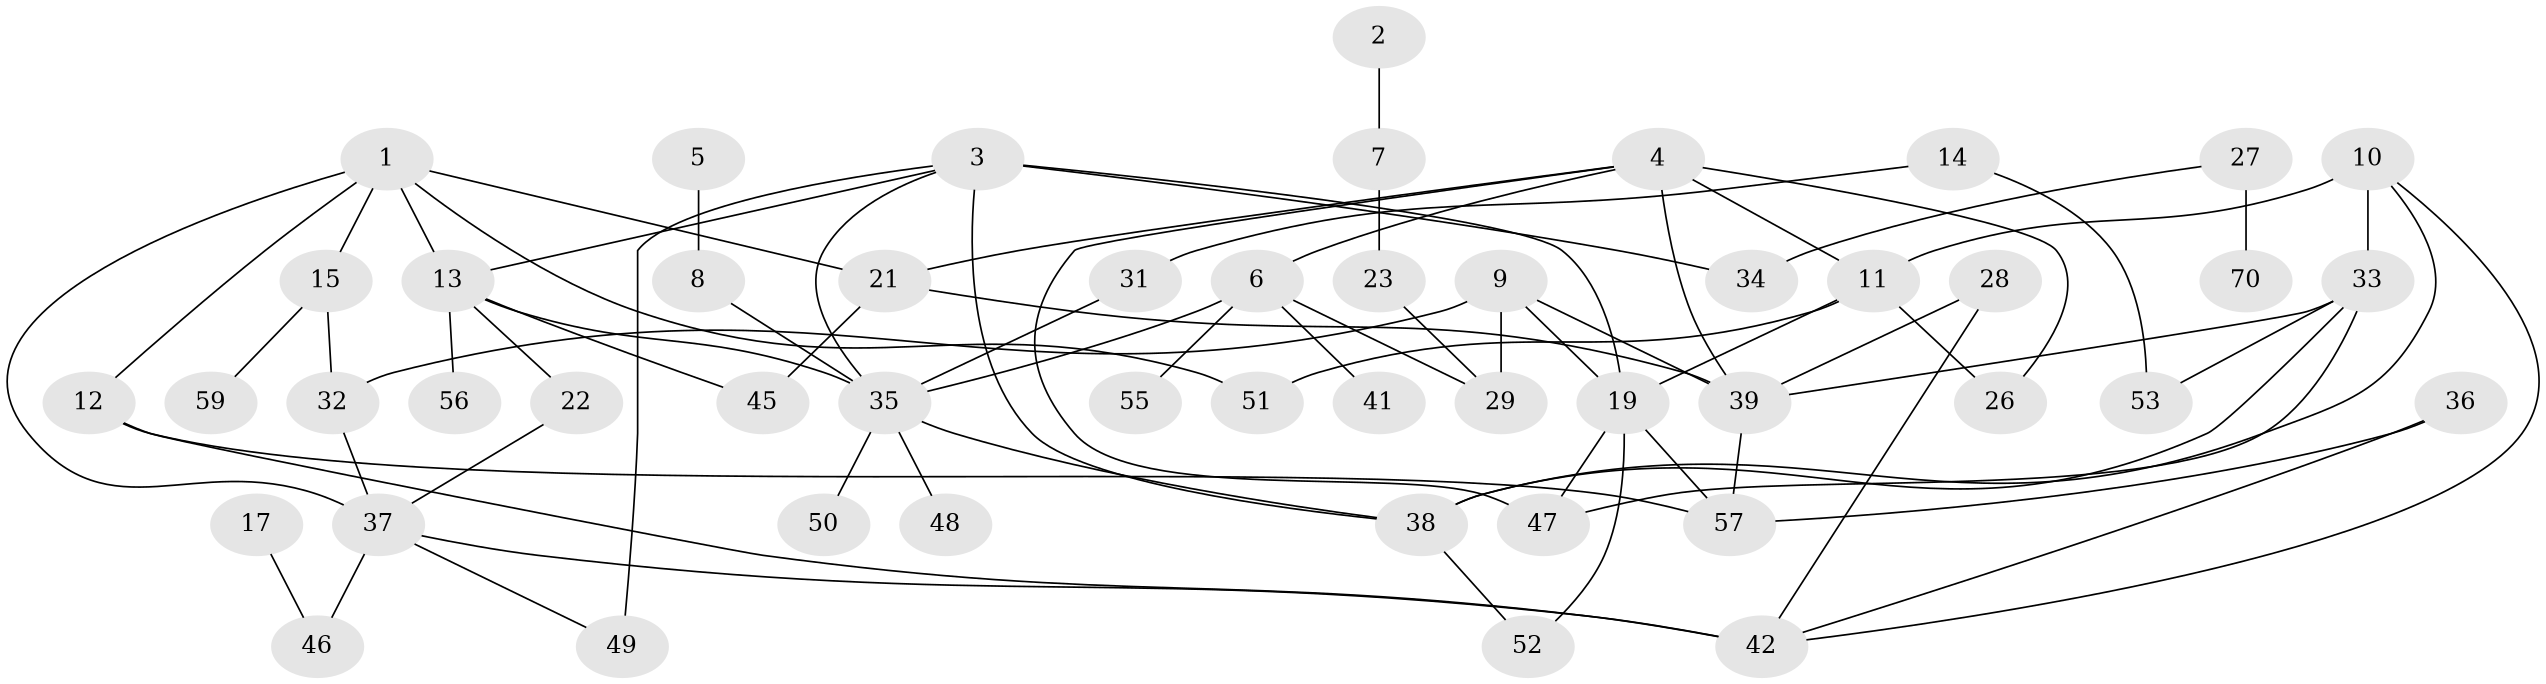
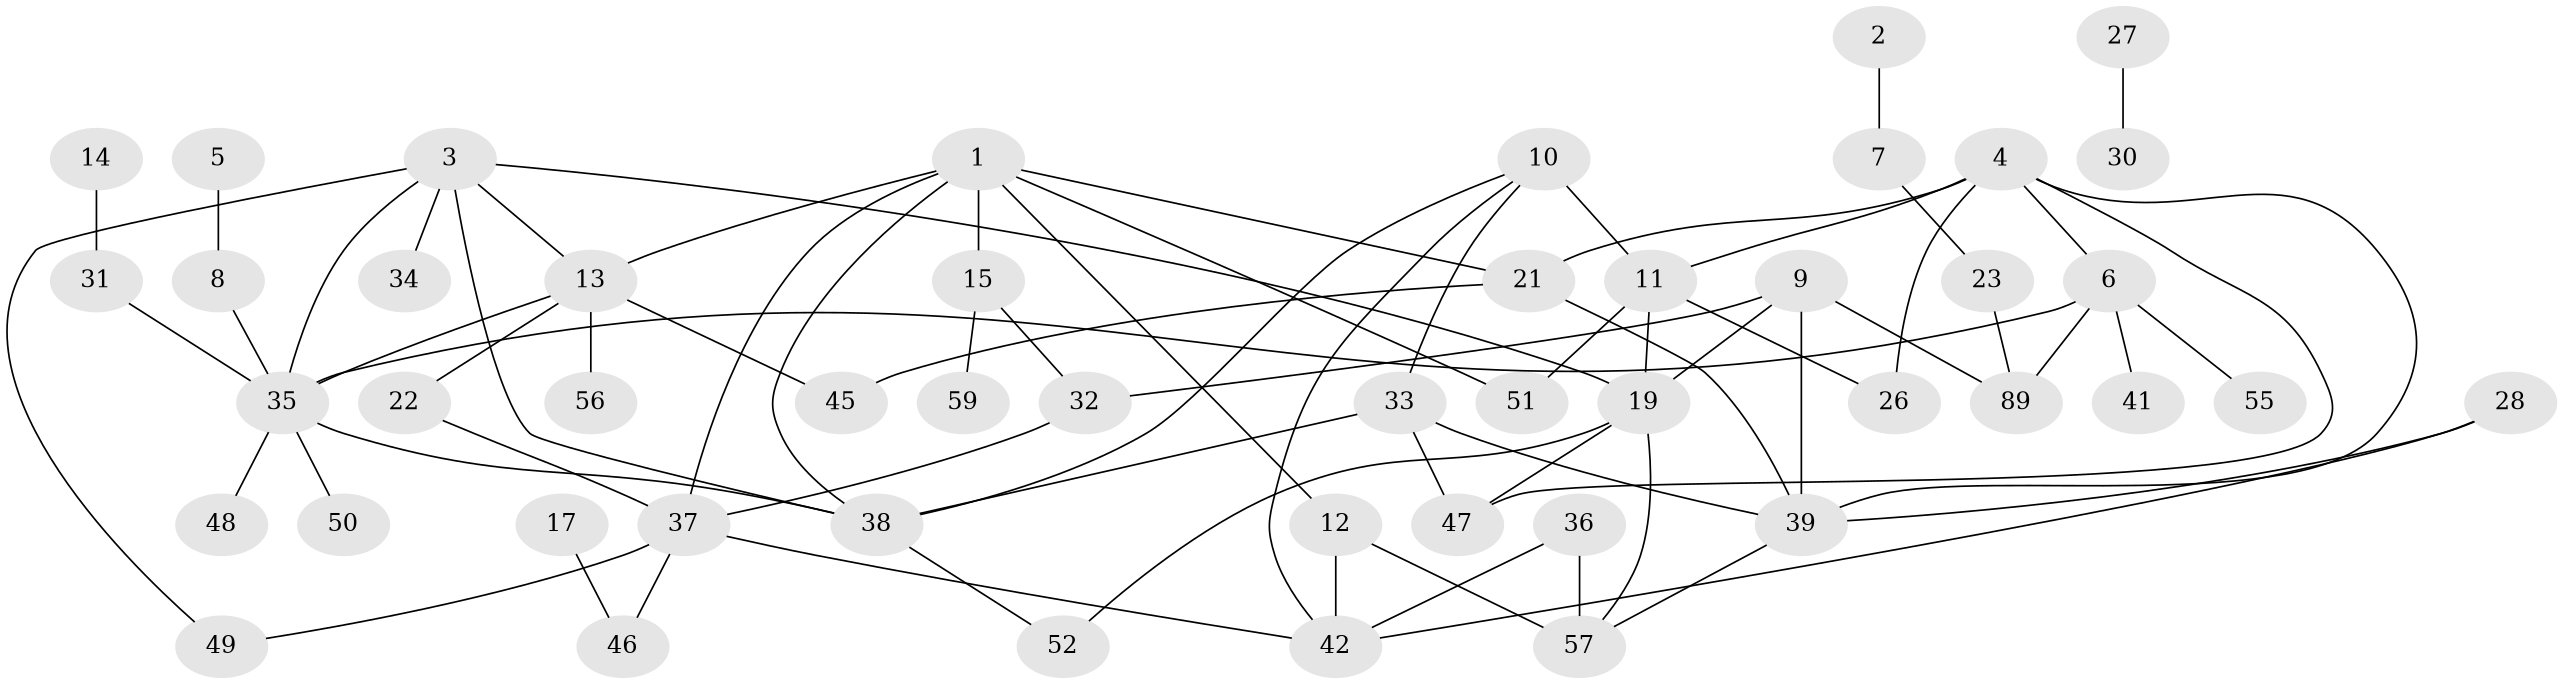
(1991, 203) -> none
(2246, 281) -> (2123, 159)
none -> (803, 329)
(1501, 403) -> (2016, 403)
(2146, 403) -> none
